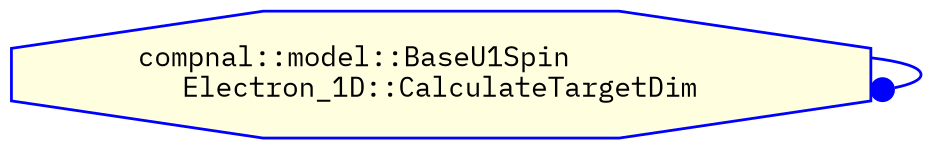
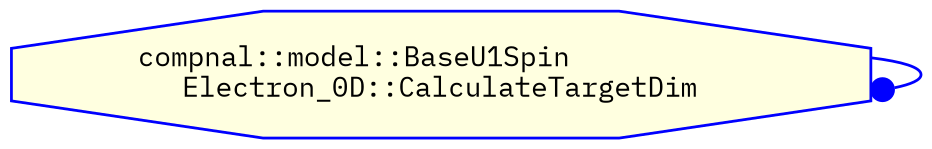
(441, 75) -> (441, 75)
